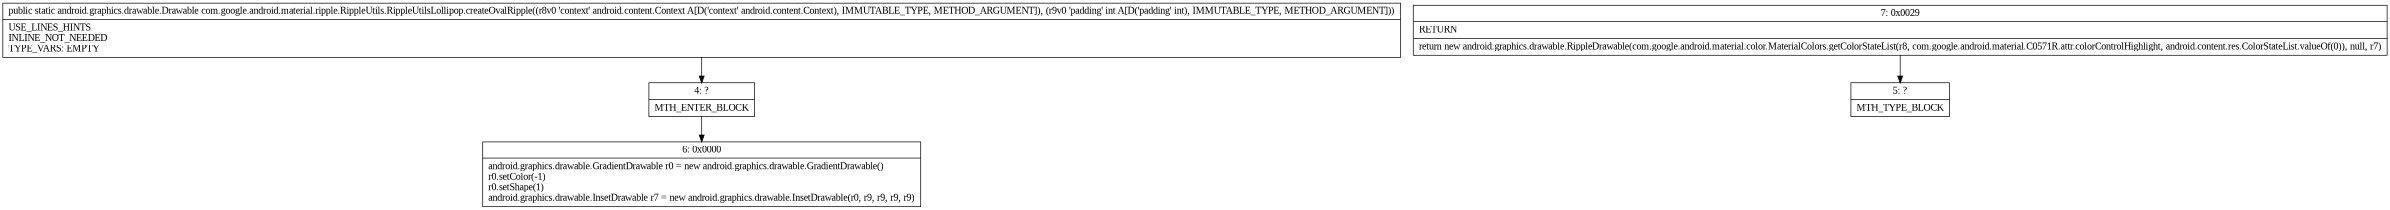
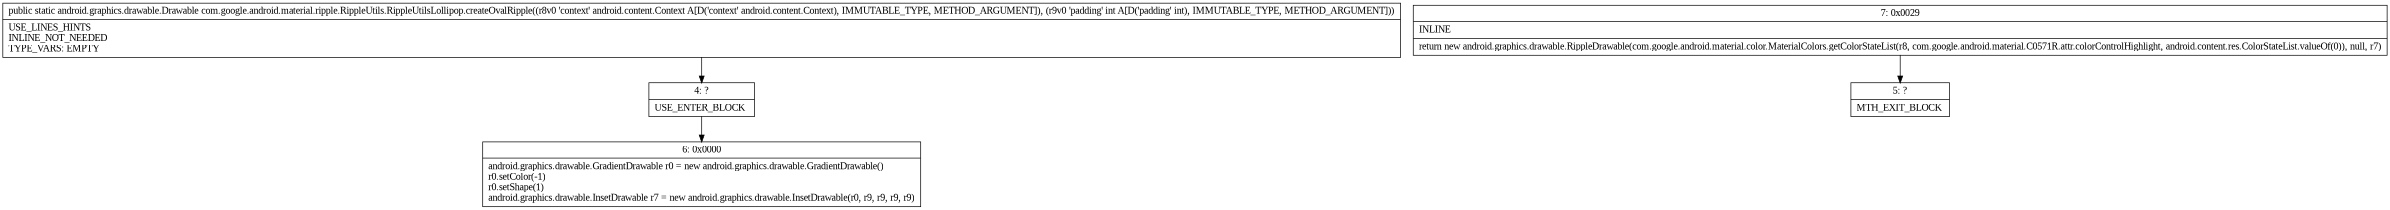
(1438, 30) -> (1435, 30)
(702, 108) -> (700, 108)
(1900, 108) -> (1899, 108)
